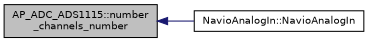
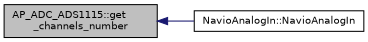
(81, 21) -> (81, 21)
